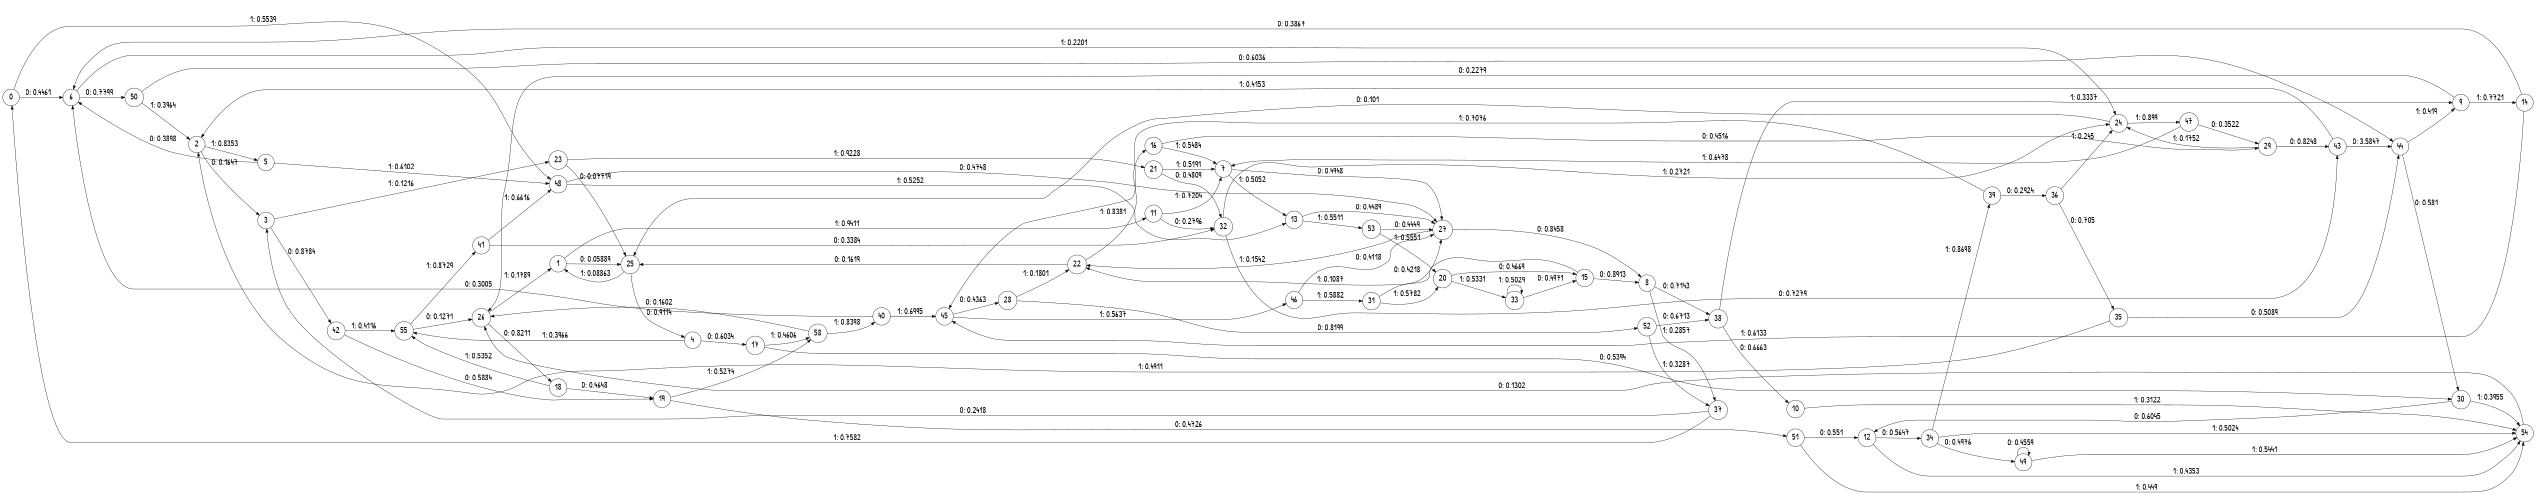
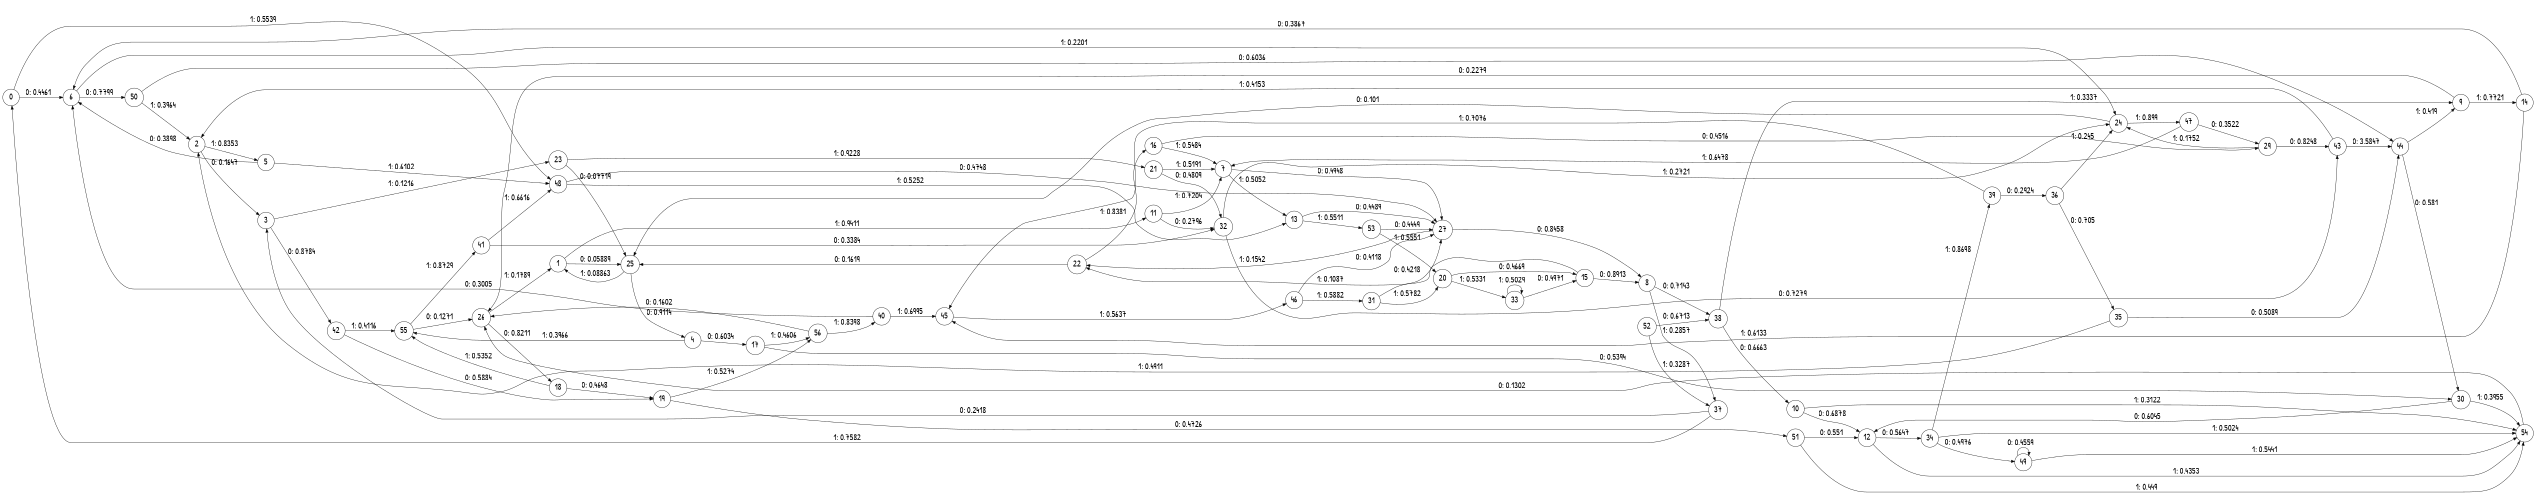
(1008, 300) -> none
(818, 333) -> (818, 333)
none -> (1830, 422)
